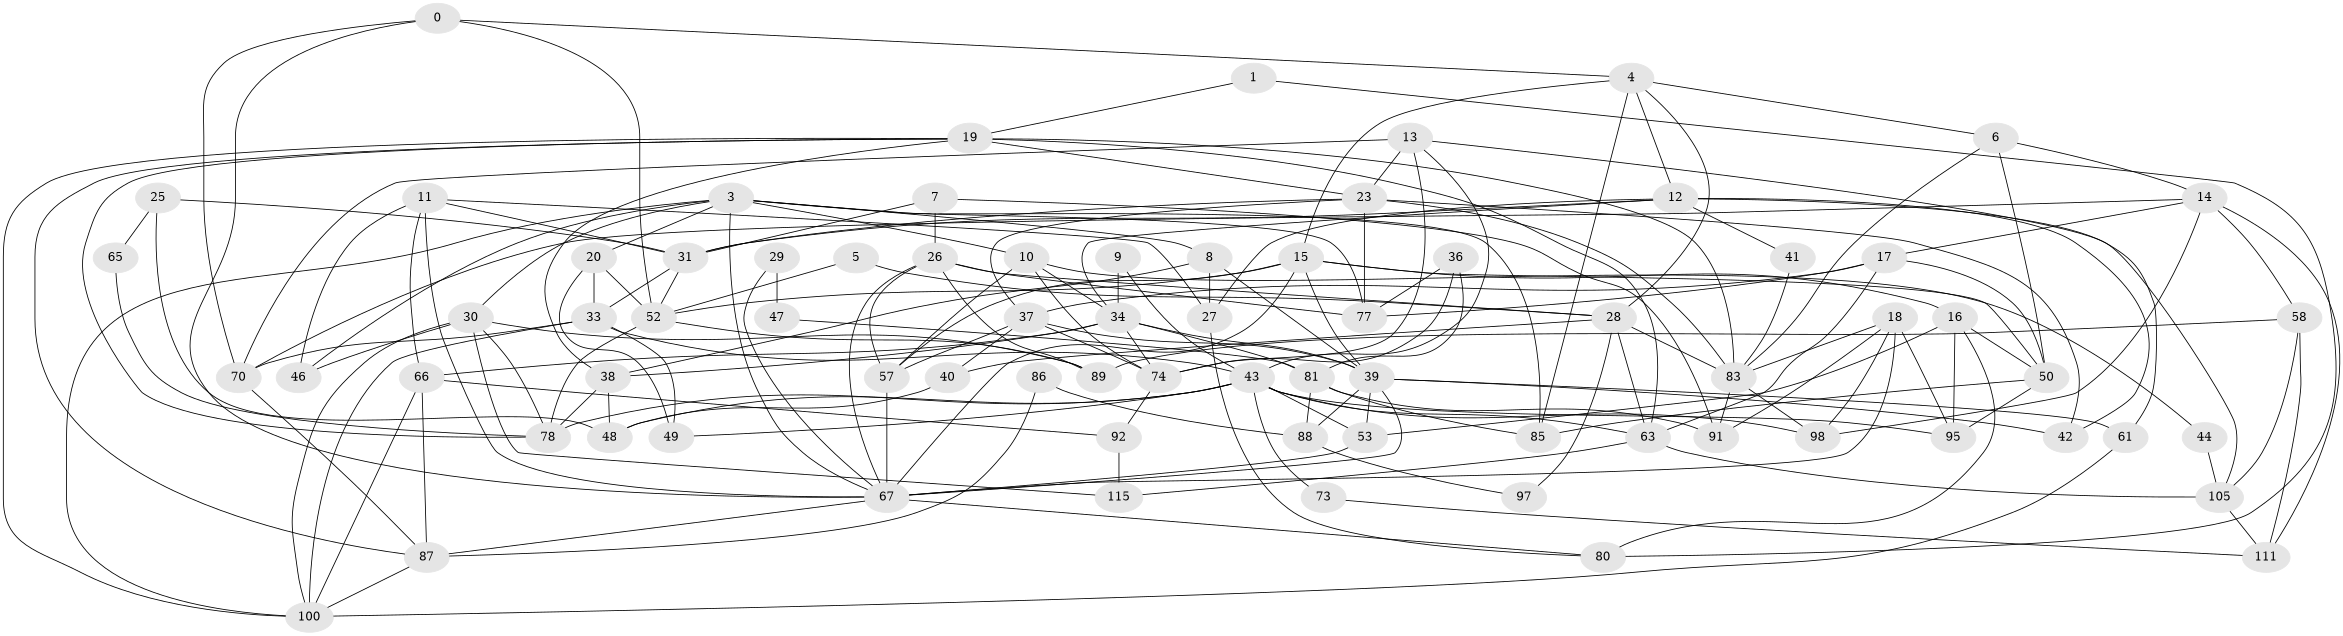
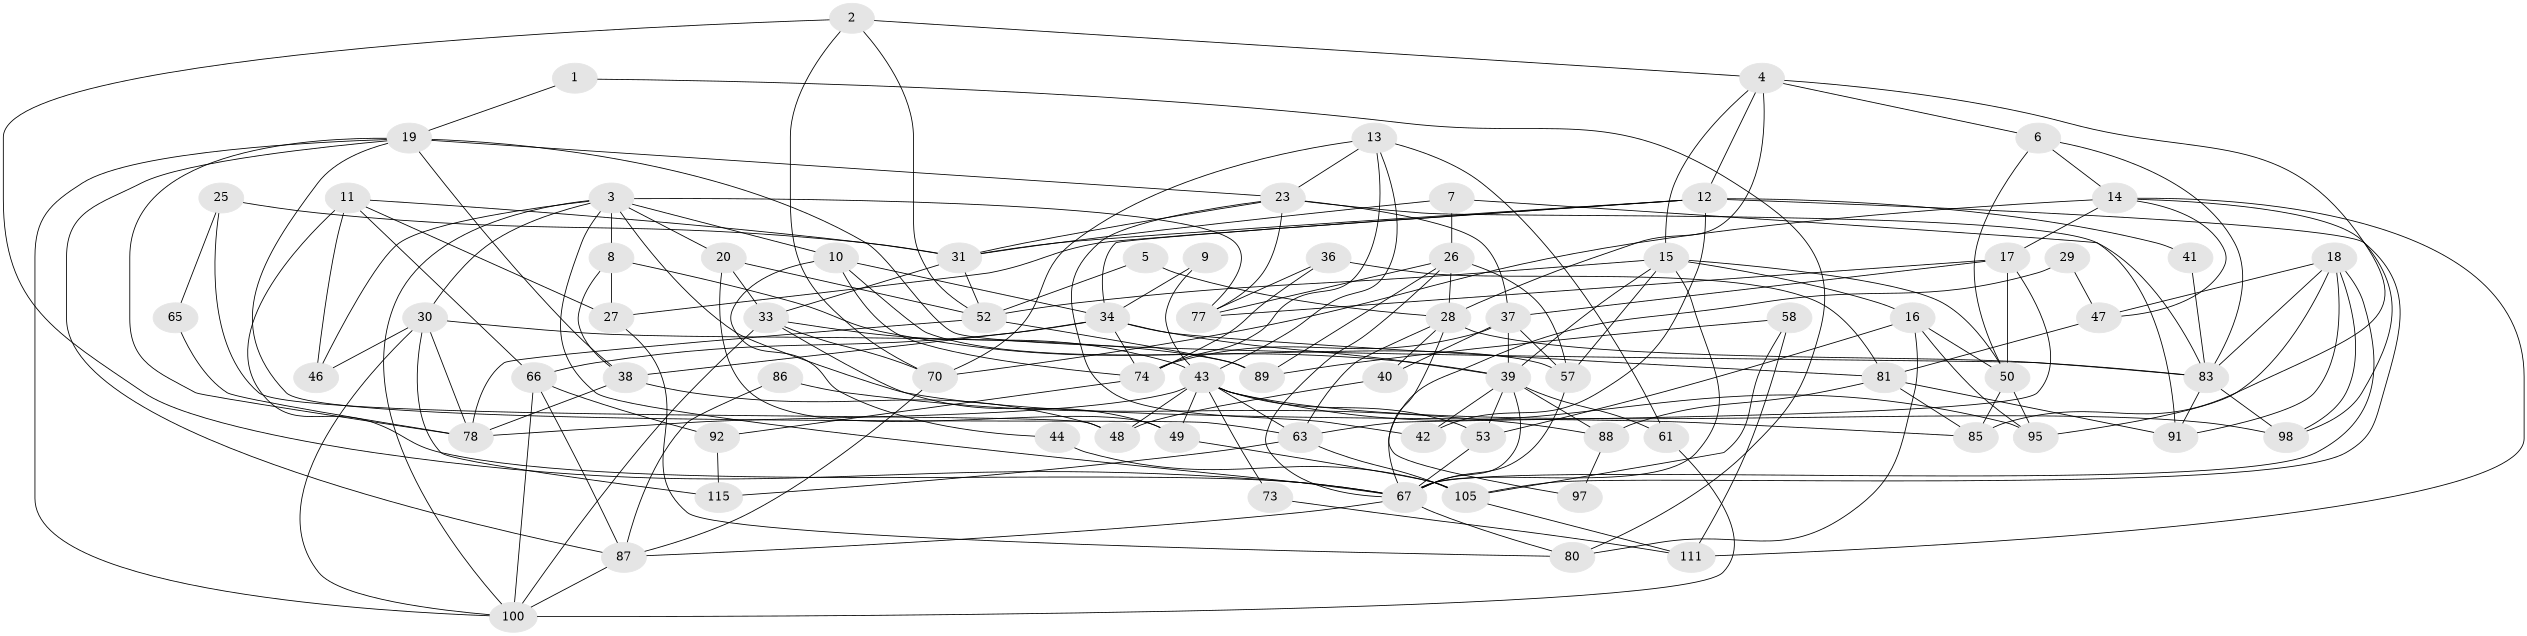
(438, 18) -> (852, 18)
(2258, 254) -> (2225, 265)
none -> (2217, 288)
none -> (1318, 461)
